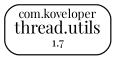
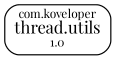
(58, 43) -> (58, 43)
